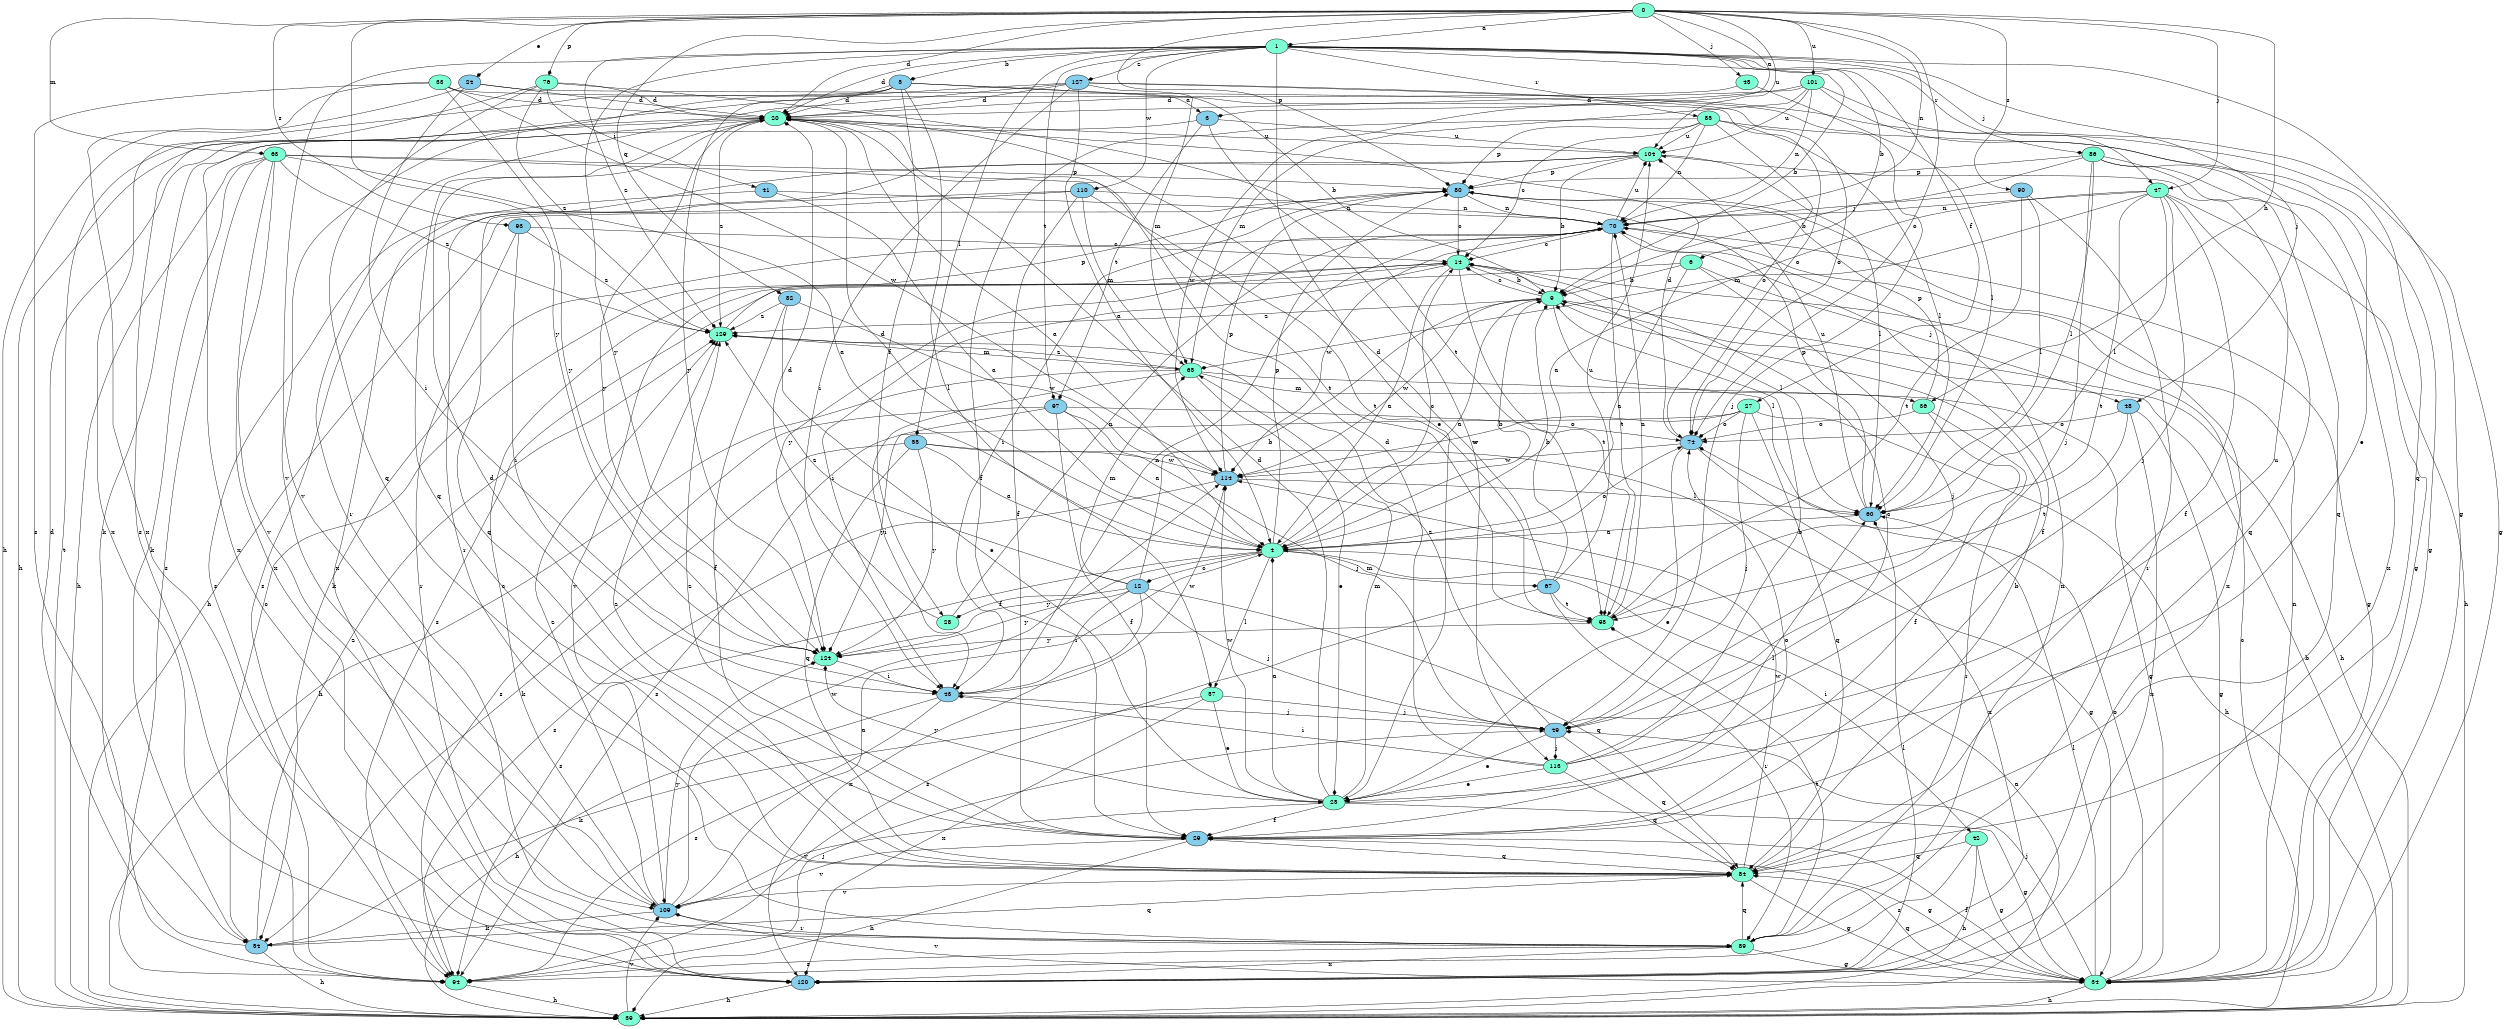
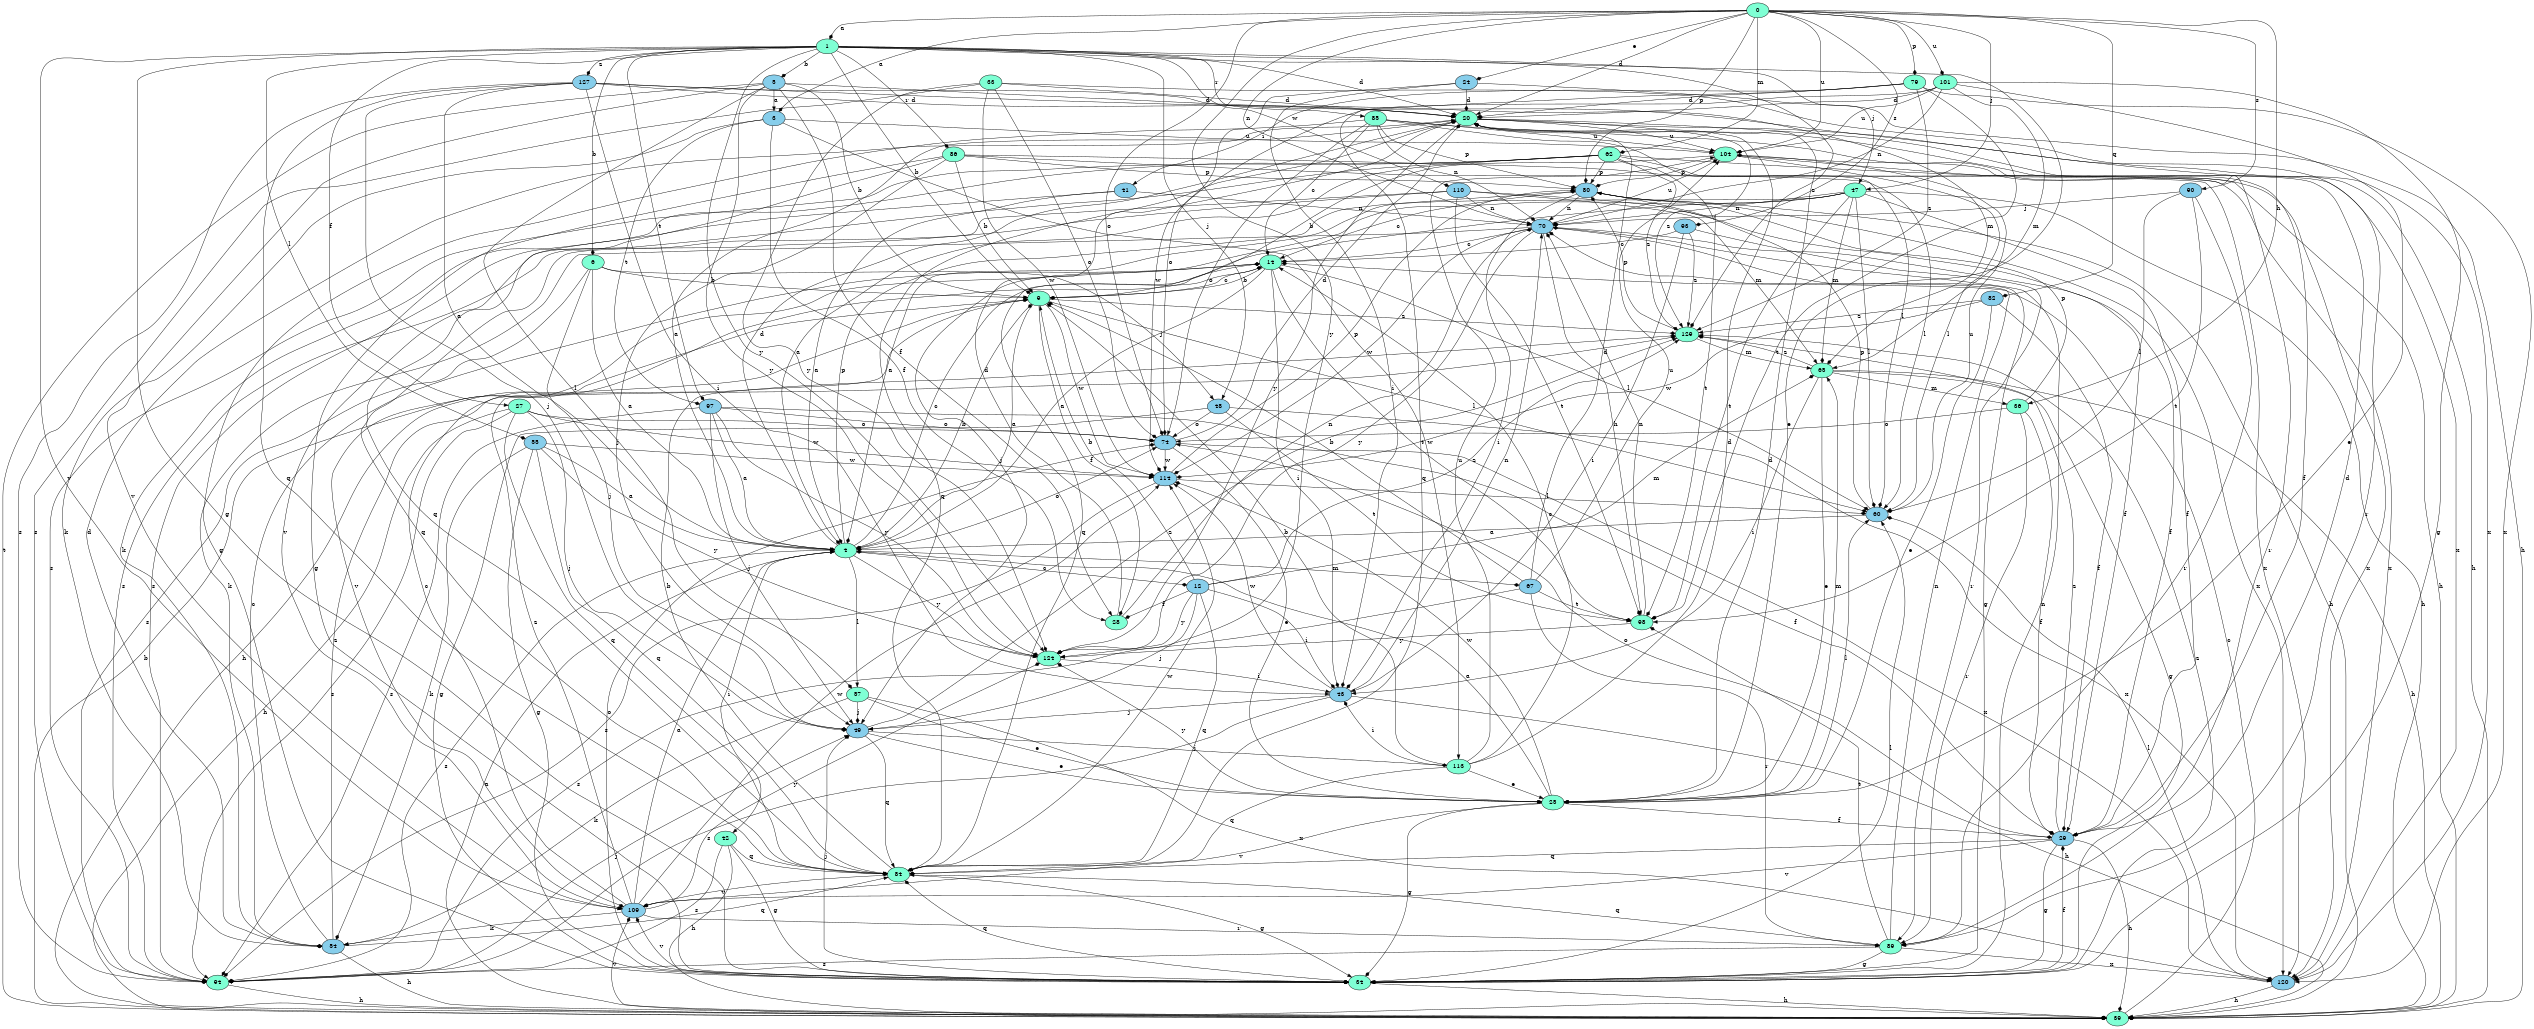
(547, 82) -> (1915, 82)
(1747, 82) -> none
(275, 154) -> (1609, 154)
none -> (905, 384)
(1622, 424) -> (1616, 424)
none -> (1091, 464)
(923, 739) -> none
(984, 862) -> (2173, 848)
